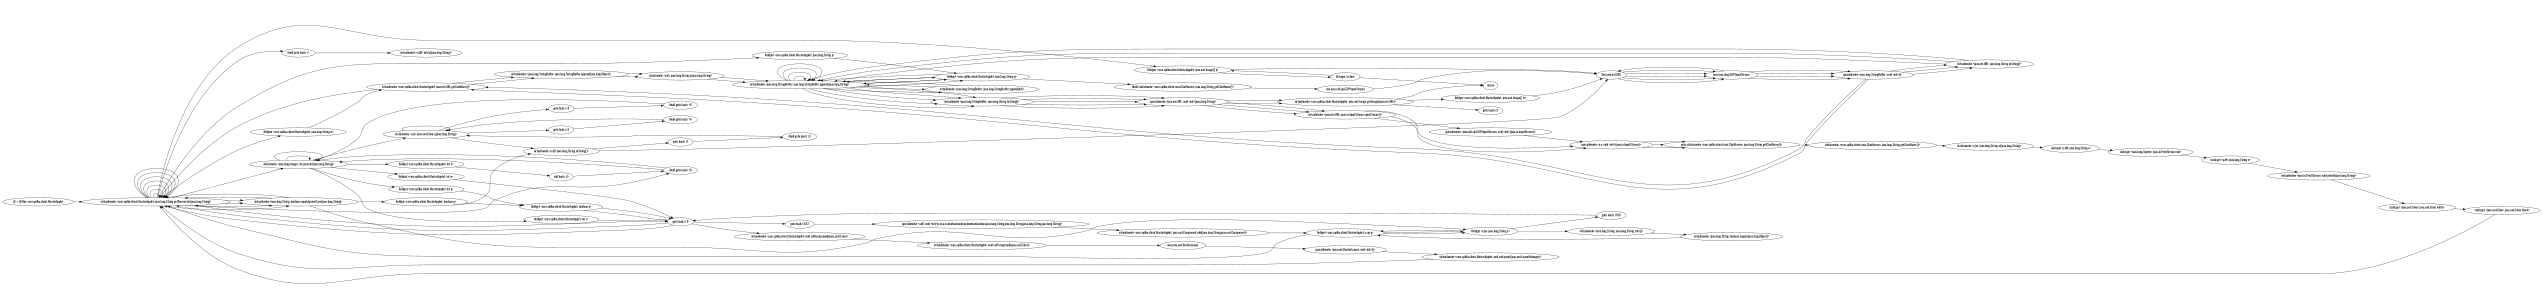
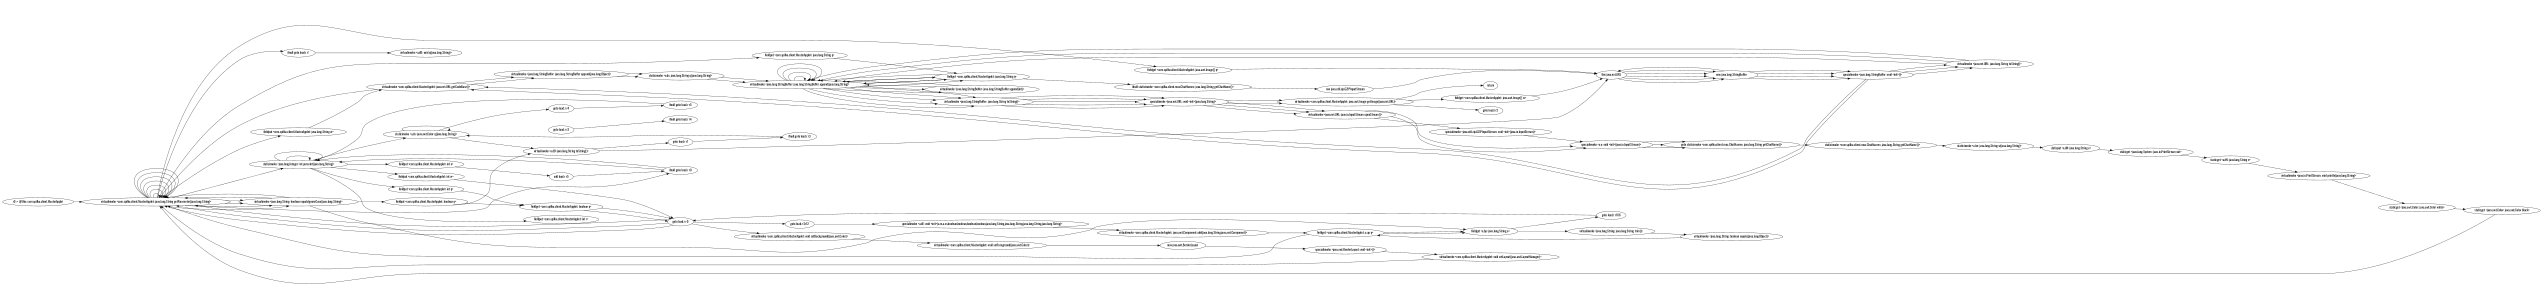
(1731, 75) -> (1731, 75)
(1345, 77) -> none
(555, 120) -> none
(506, 132) -> none
(617, 221) -> none
(1423, 230) -> none
